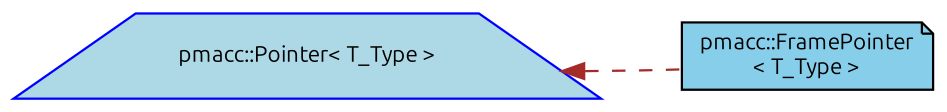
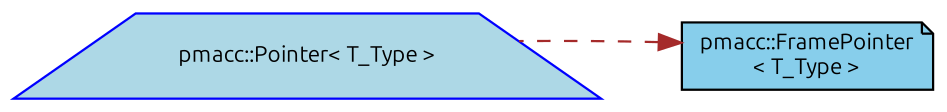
(633, 71) -> (589, 41)
